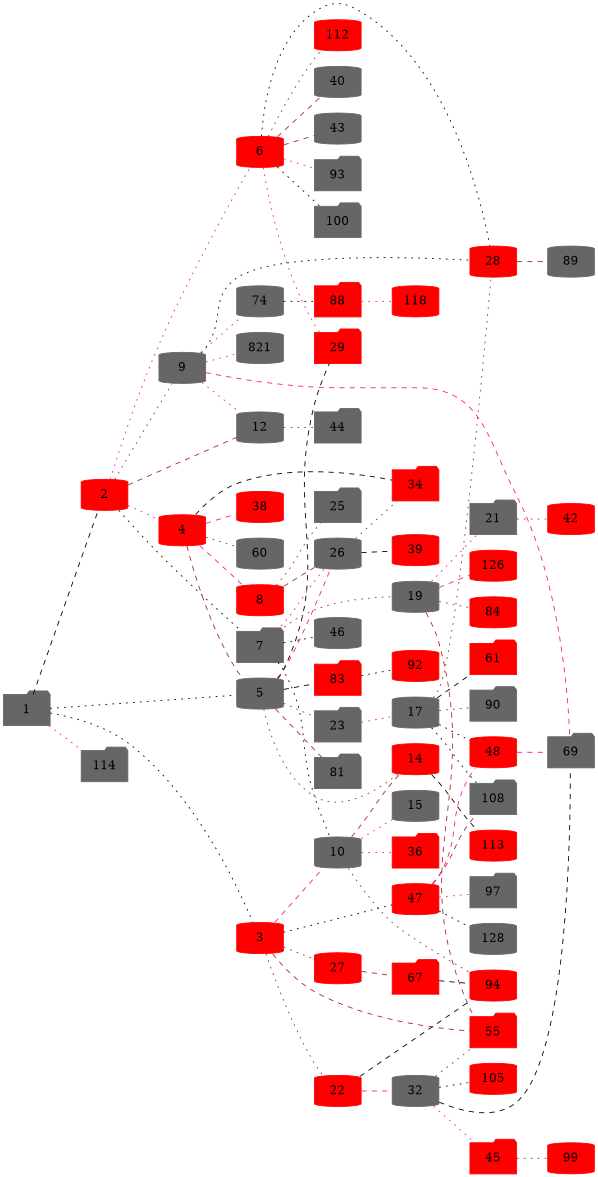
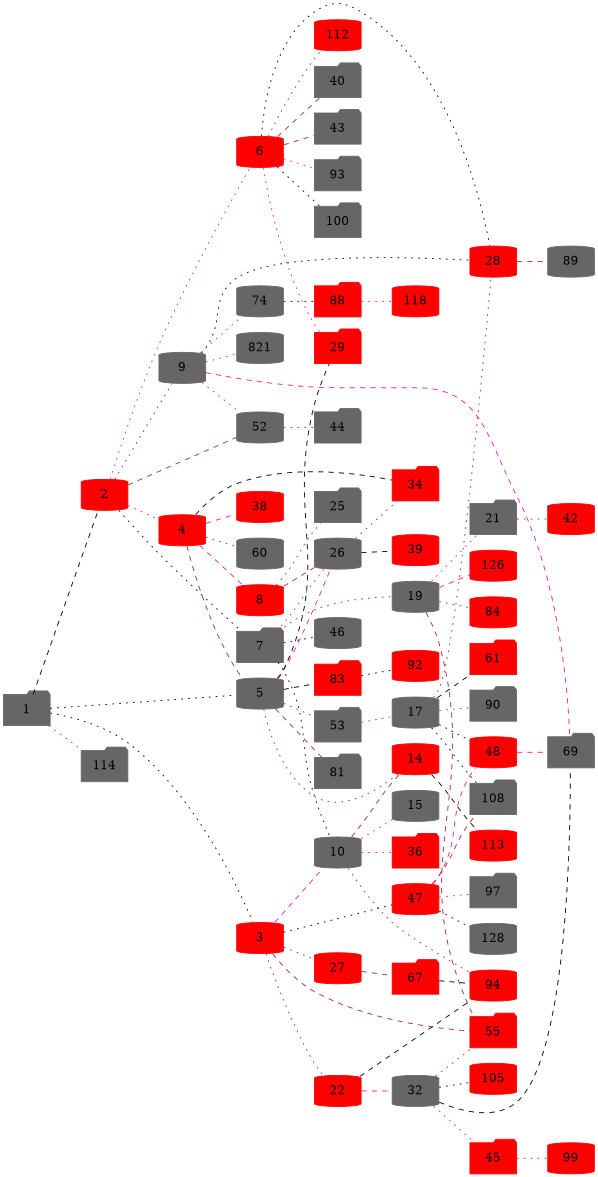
(338, 82) -> (338, 82)
(338, 129) -> (338, 129)
(260, 427) -> (260, 427)
(338, 726) -> (338, 726)
